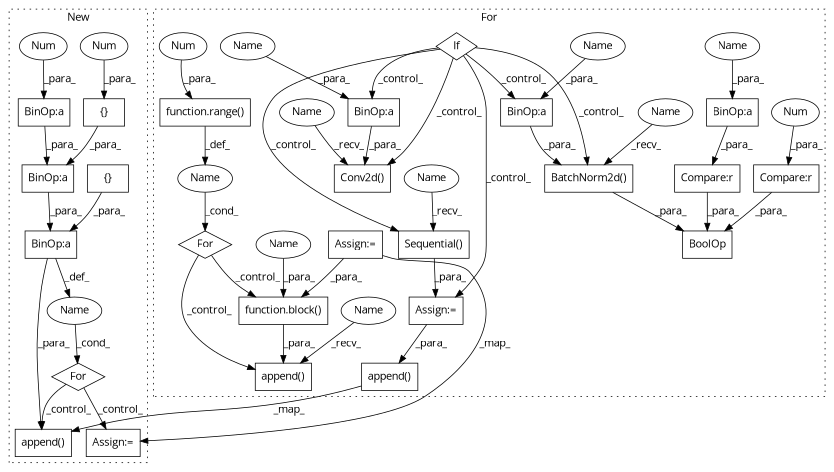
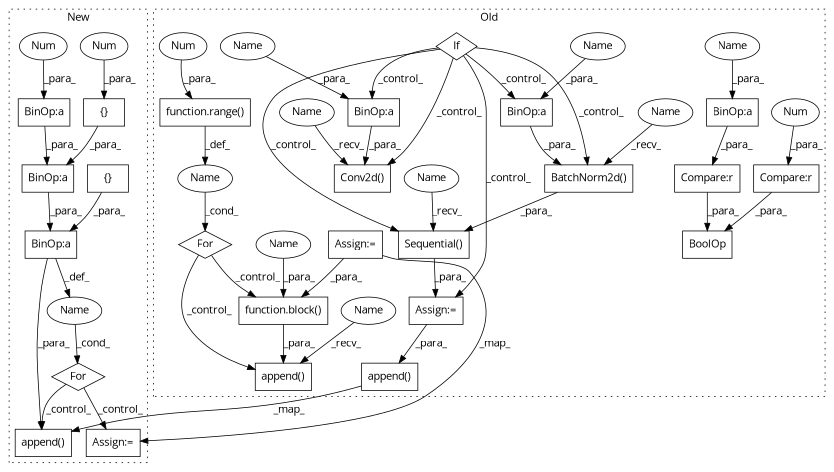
(489, 18) -> (489, 18)
(645, 210) -> (515, 210)
